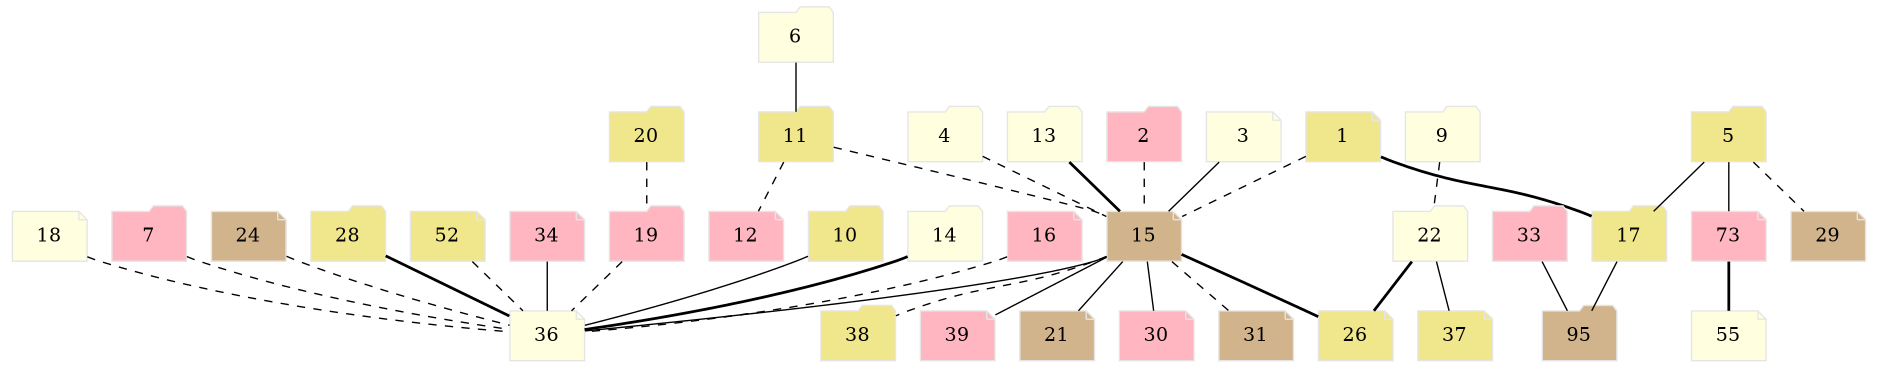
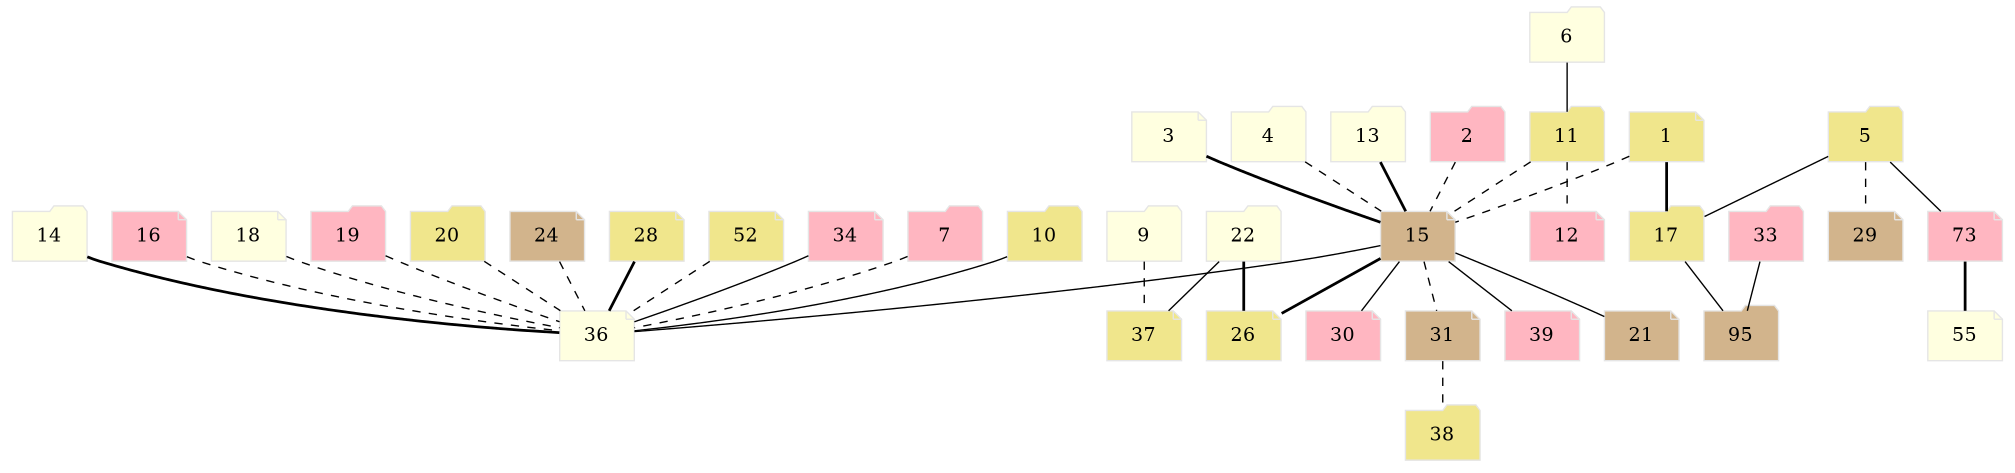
(647, 187) -> (522, 286)
(1194, 187) -> (1293, 191)
(1437, 187) -> (1144, 290)
(348, 236) -> (647, 236)
(953, 297) -> (1443, 386)
